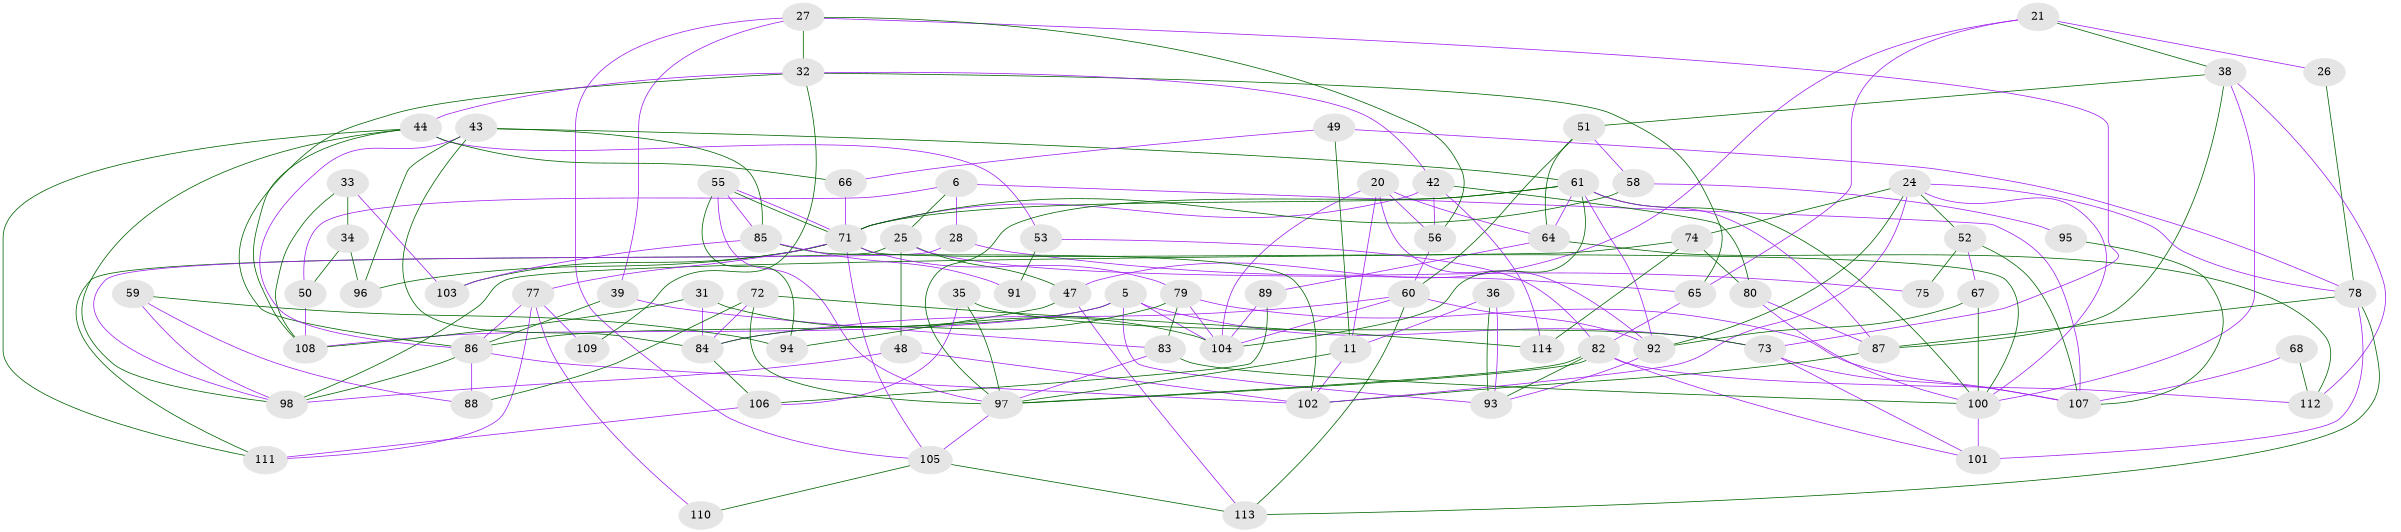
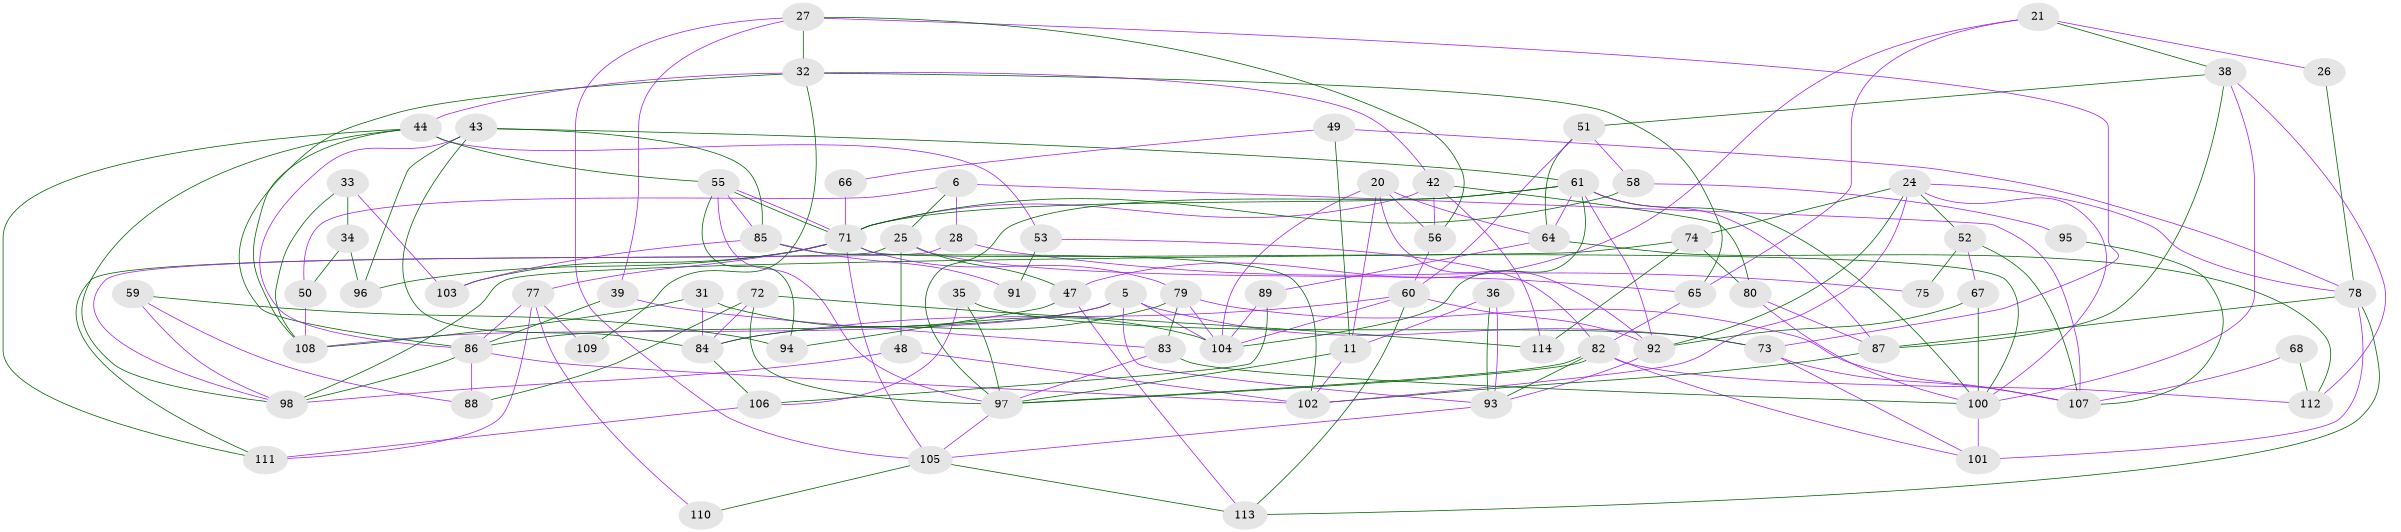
(630, 163) -> (566, 167)
(1504, 211) -> (1504, 211)
none -> (1211, 432)
